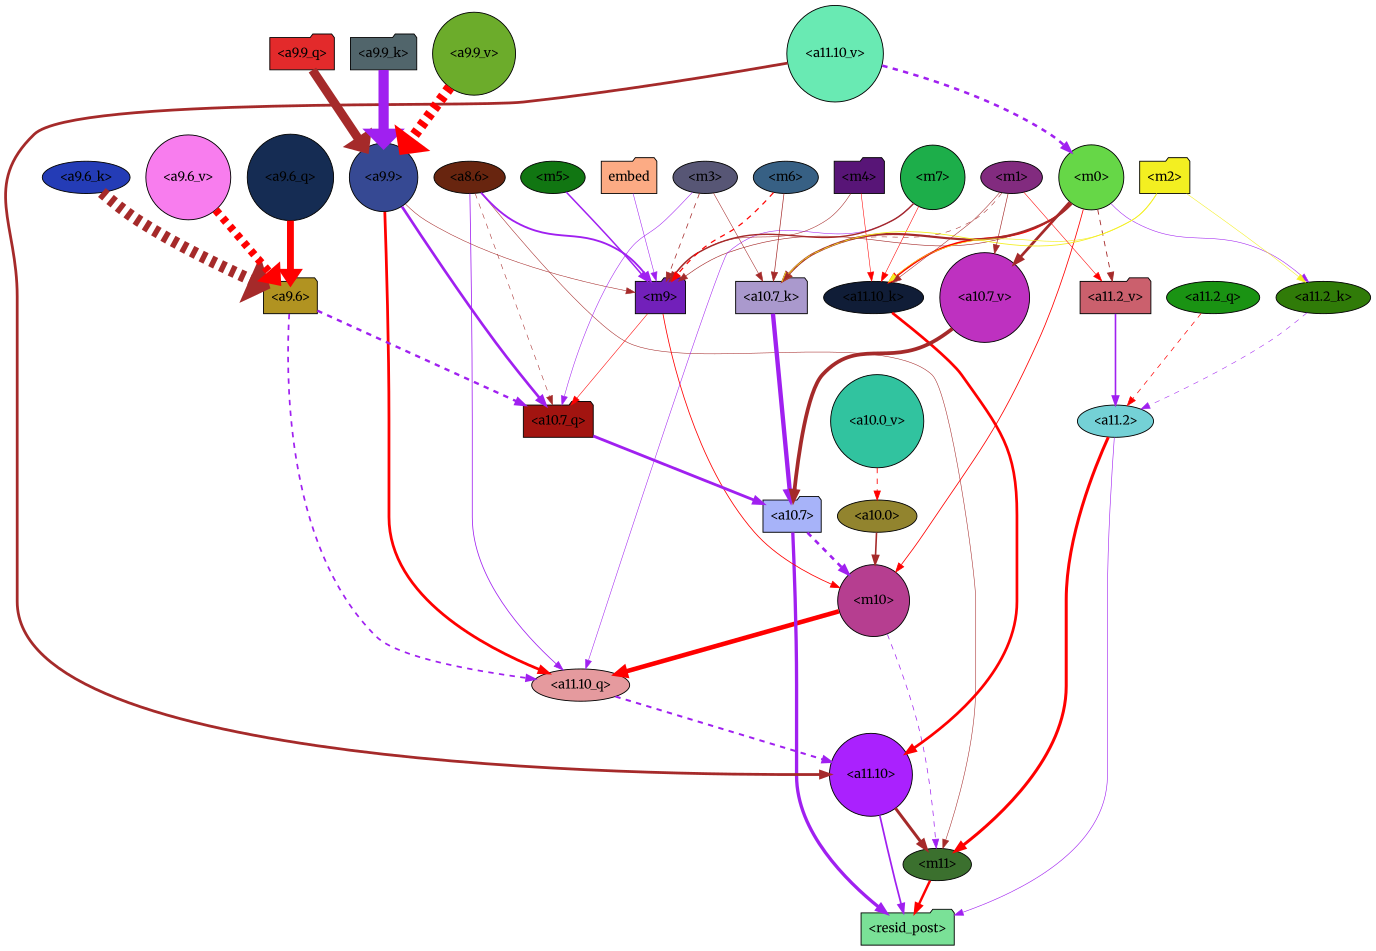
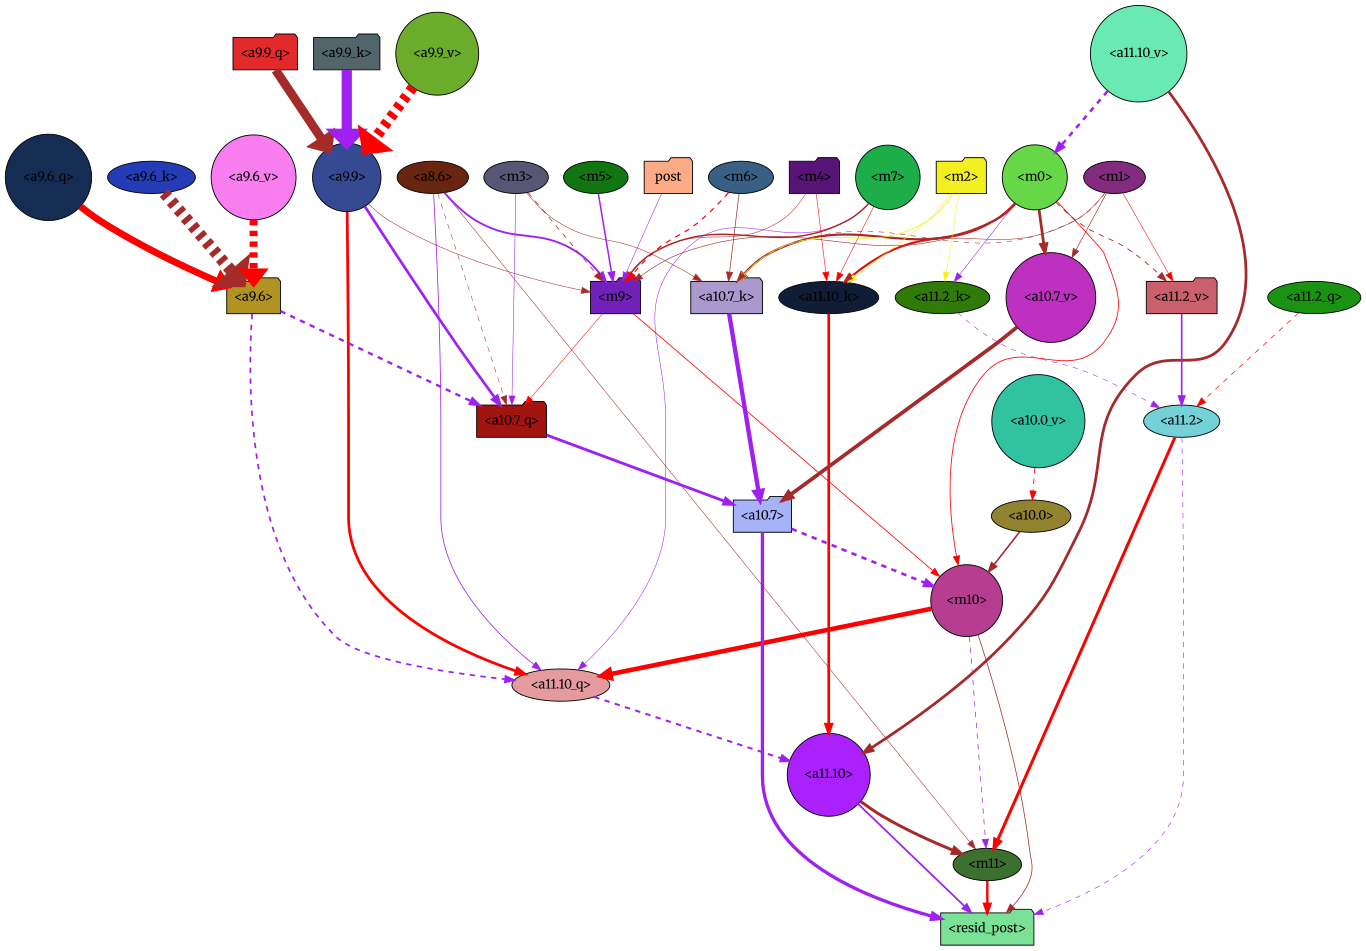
(629, 177) -> (668, 177)
(1107, 712) -> (1183, 710)
none -> (1016, 771)
